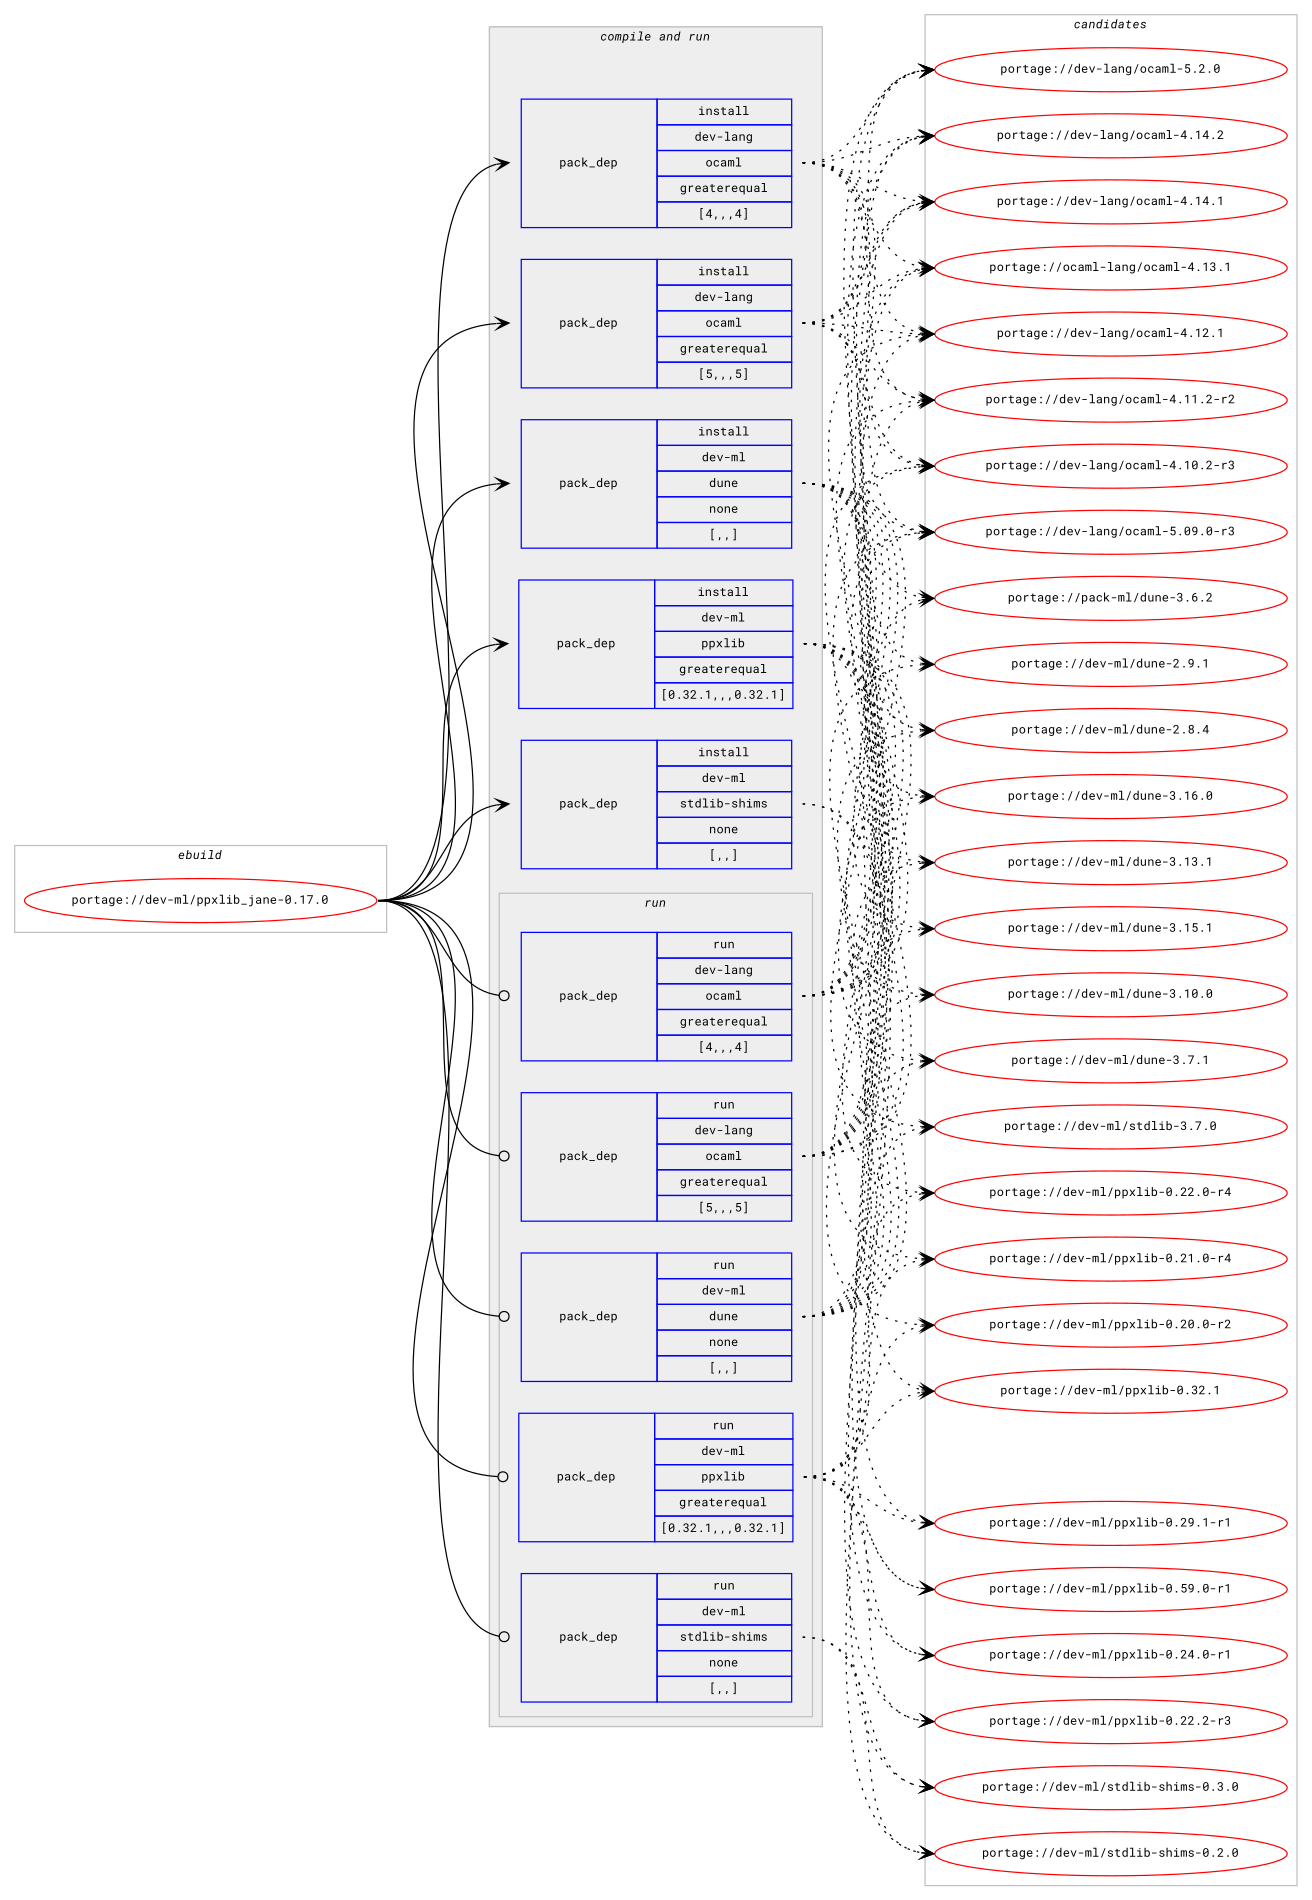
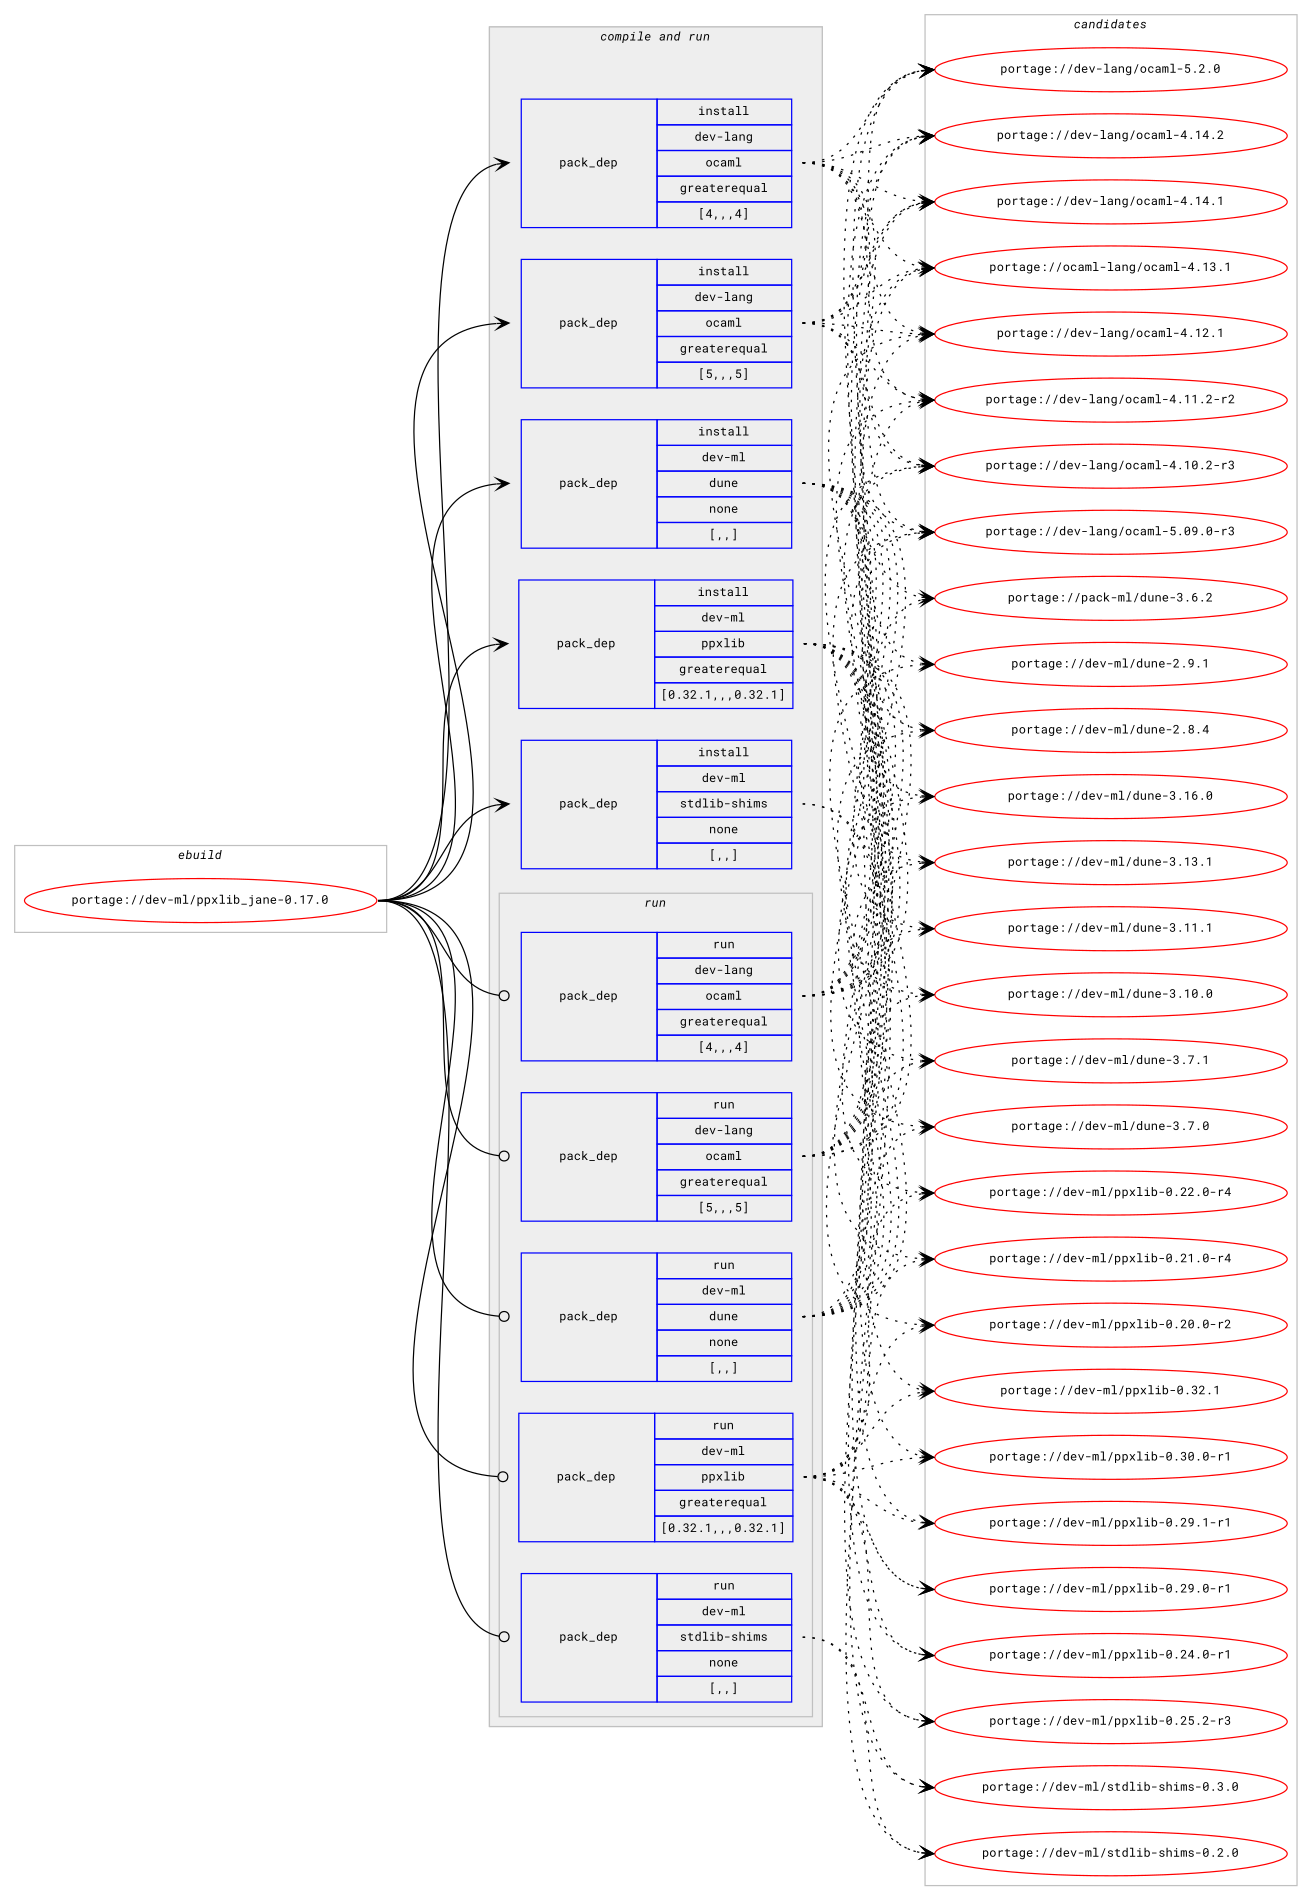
(1111, 929) -> (1111, 929)
(1111, 1127) -> (1111, 1127)
none -> (1111, 1457)
(1111, 1589) -> (1111, 1589)
(1111, 1722) -> (1111, 1722)
